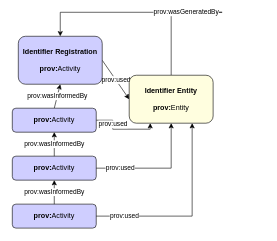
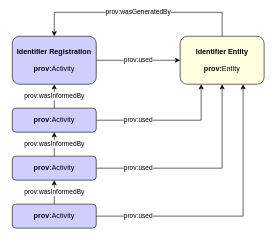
(60, 60) -> (54, 60)
(171, 99) -> (222, 60)
